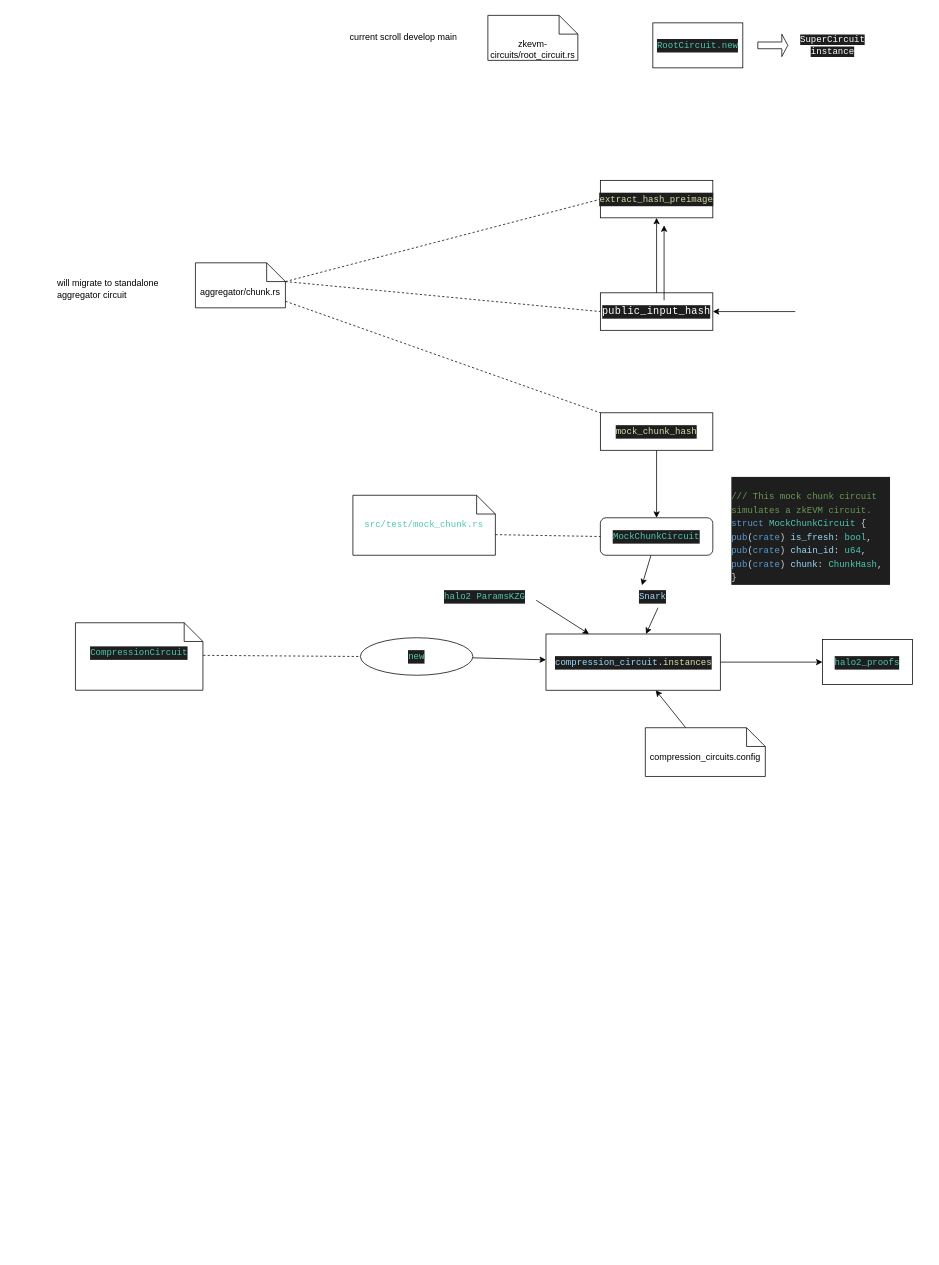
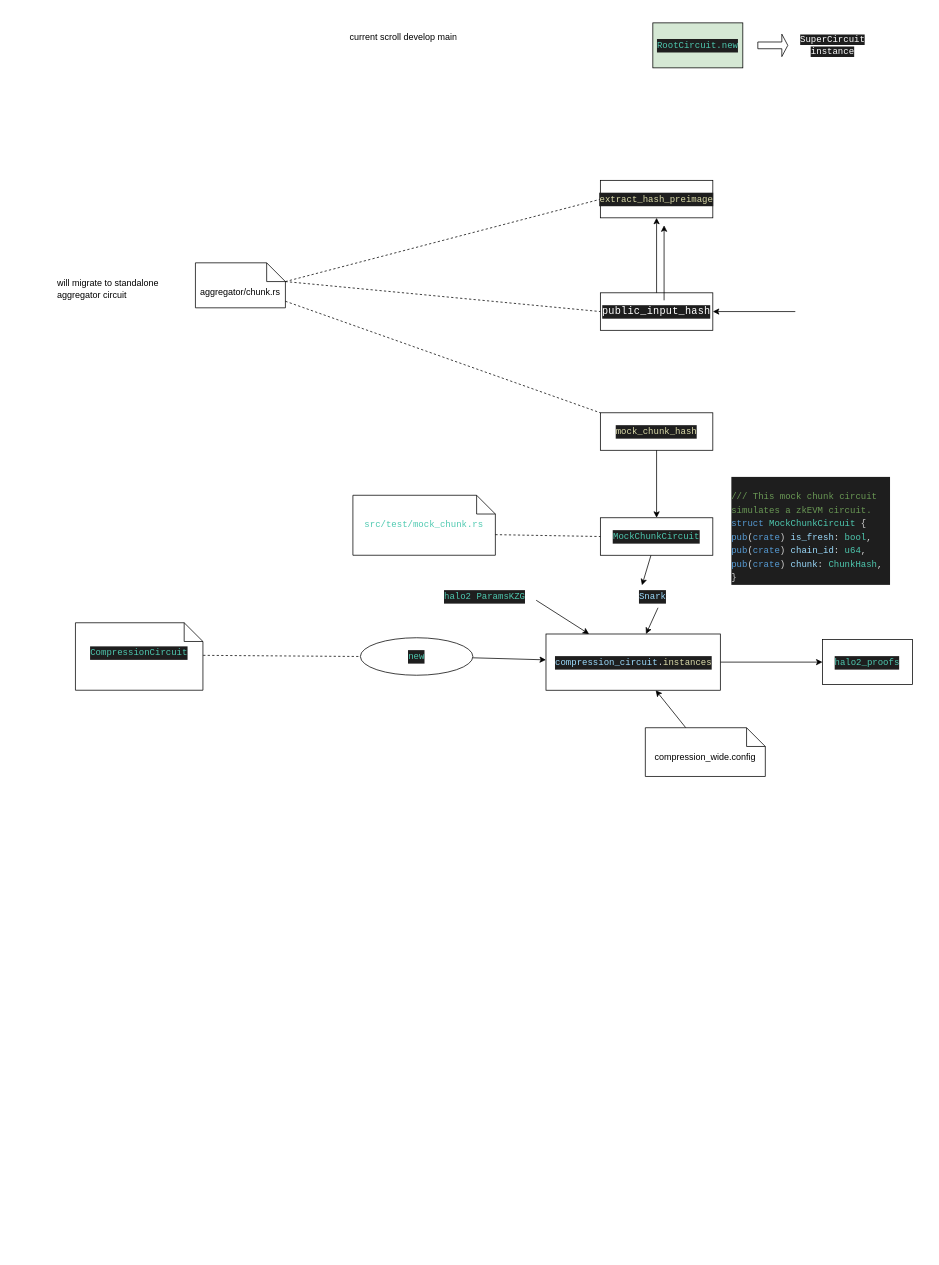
(533, 38) -> none
(698, 45) -> (698, 45)
(657, 537) -> (657, 537)
(705, 763) -> (705, 757)
